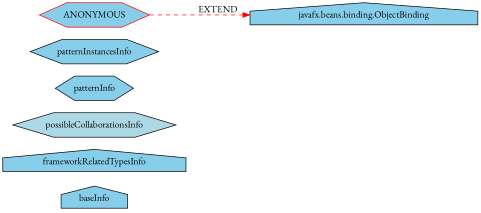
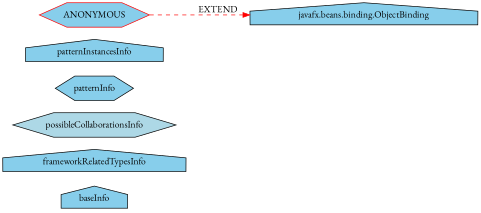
(94, 52) -> (94, 52)
